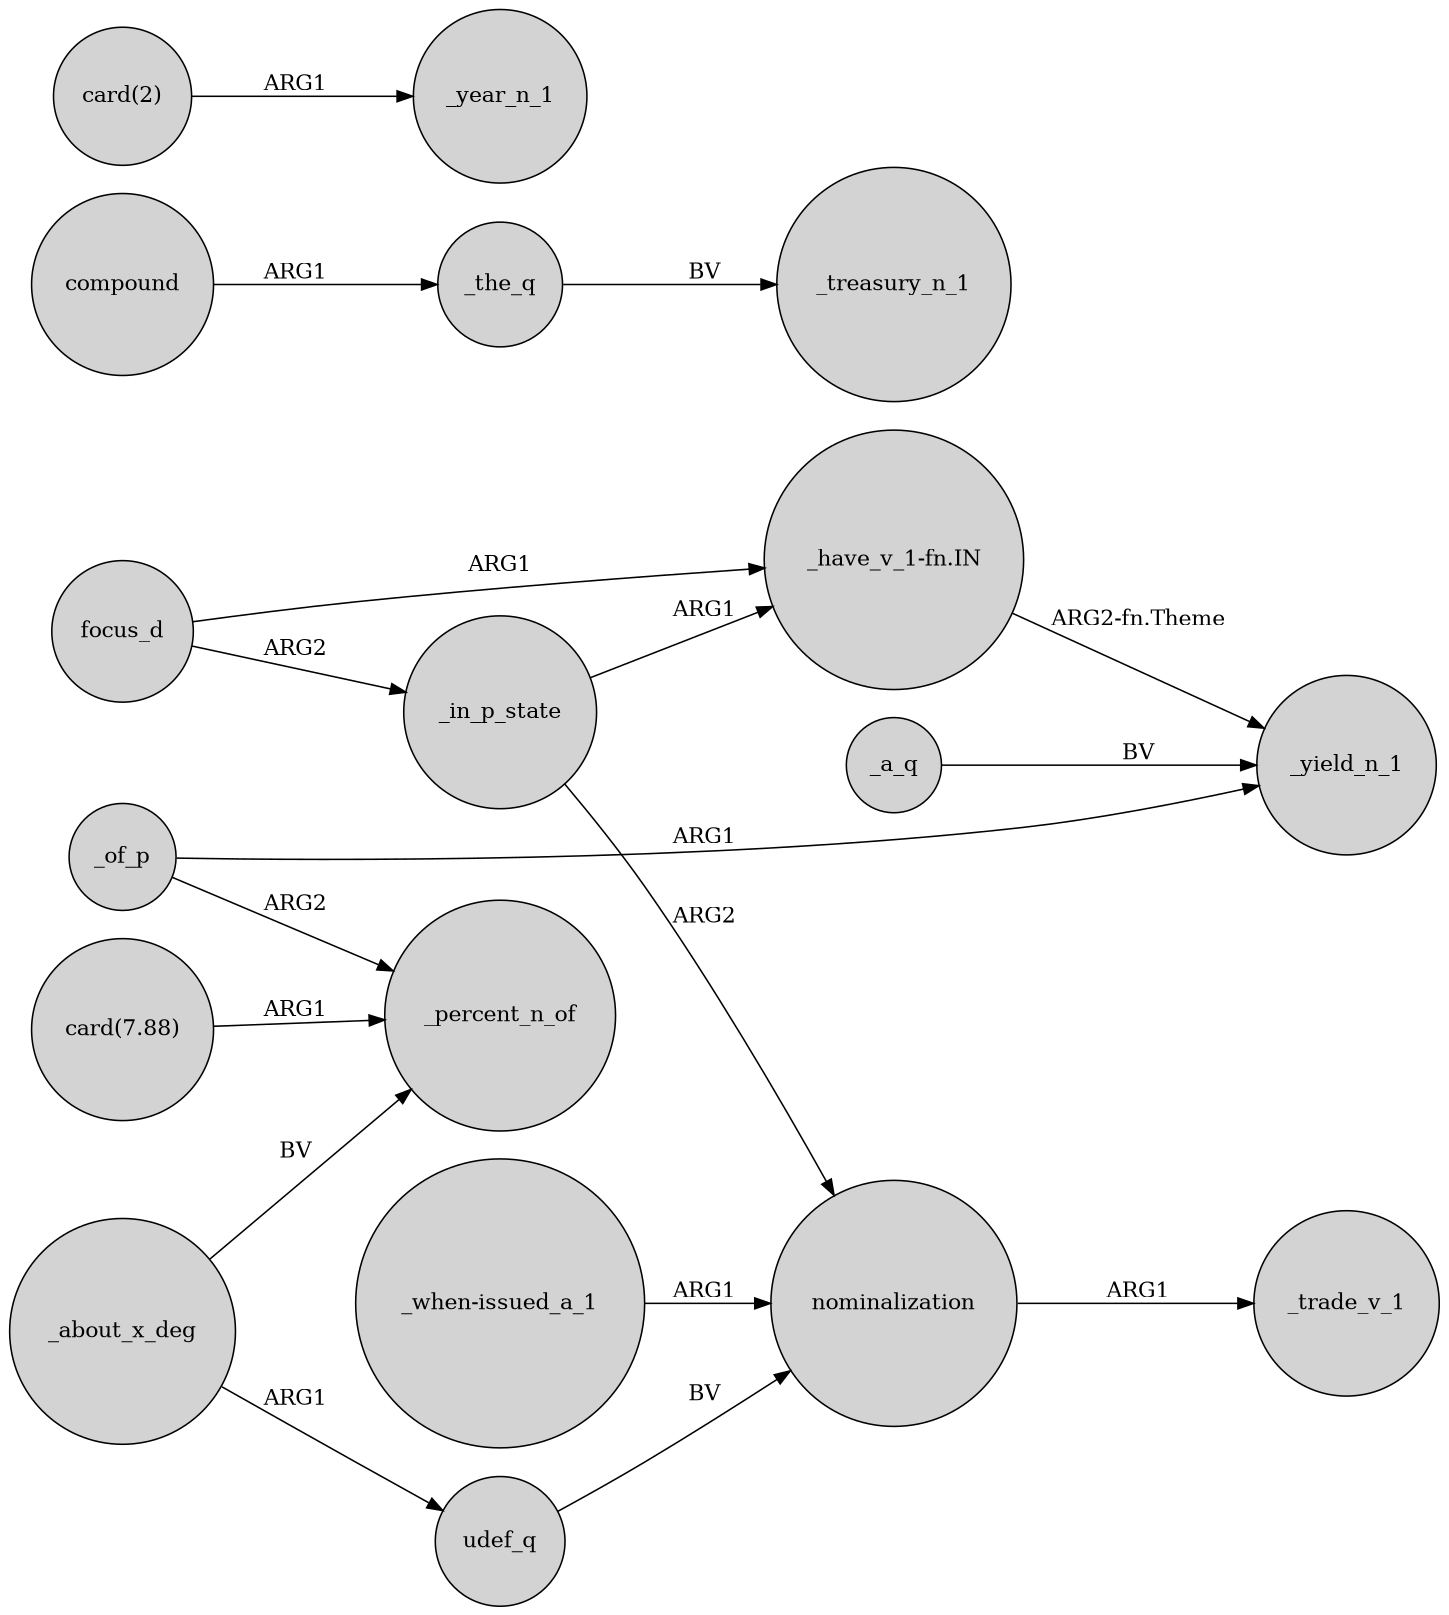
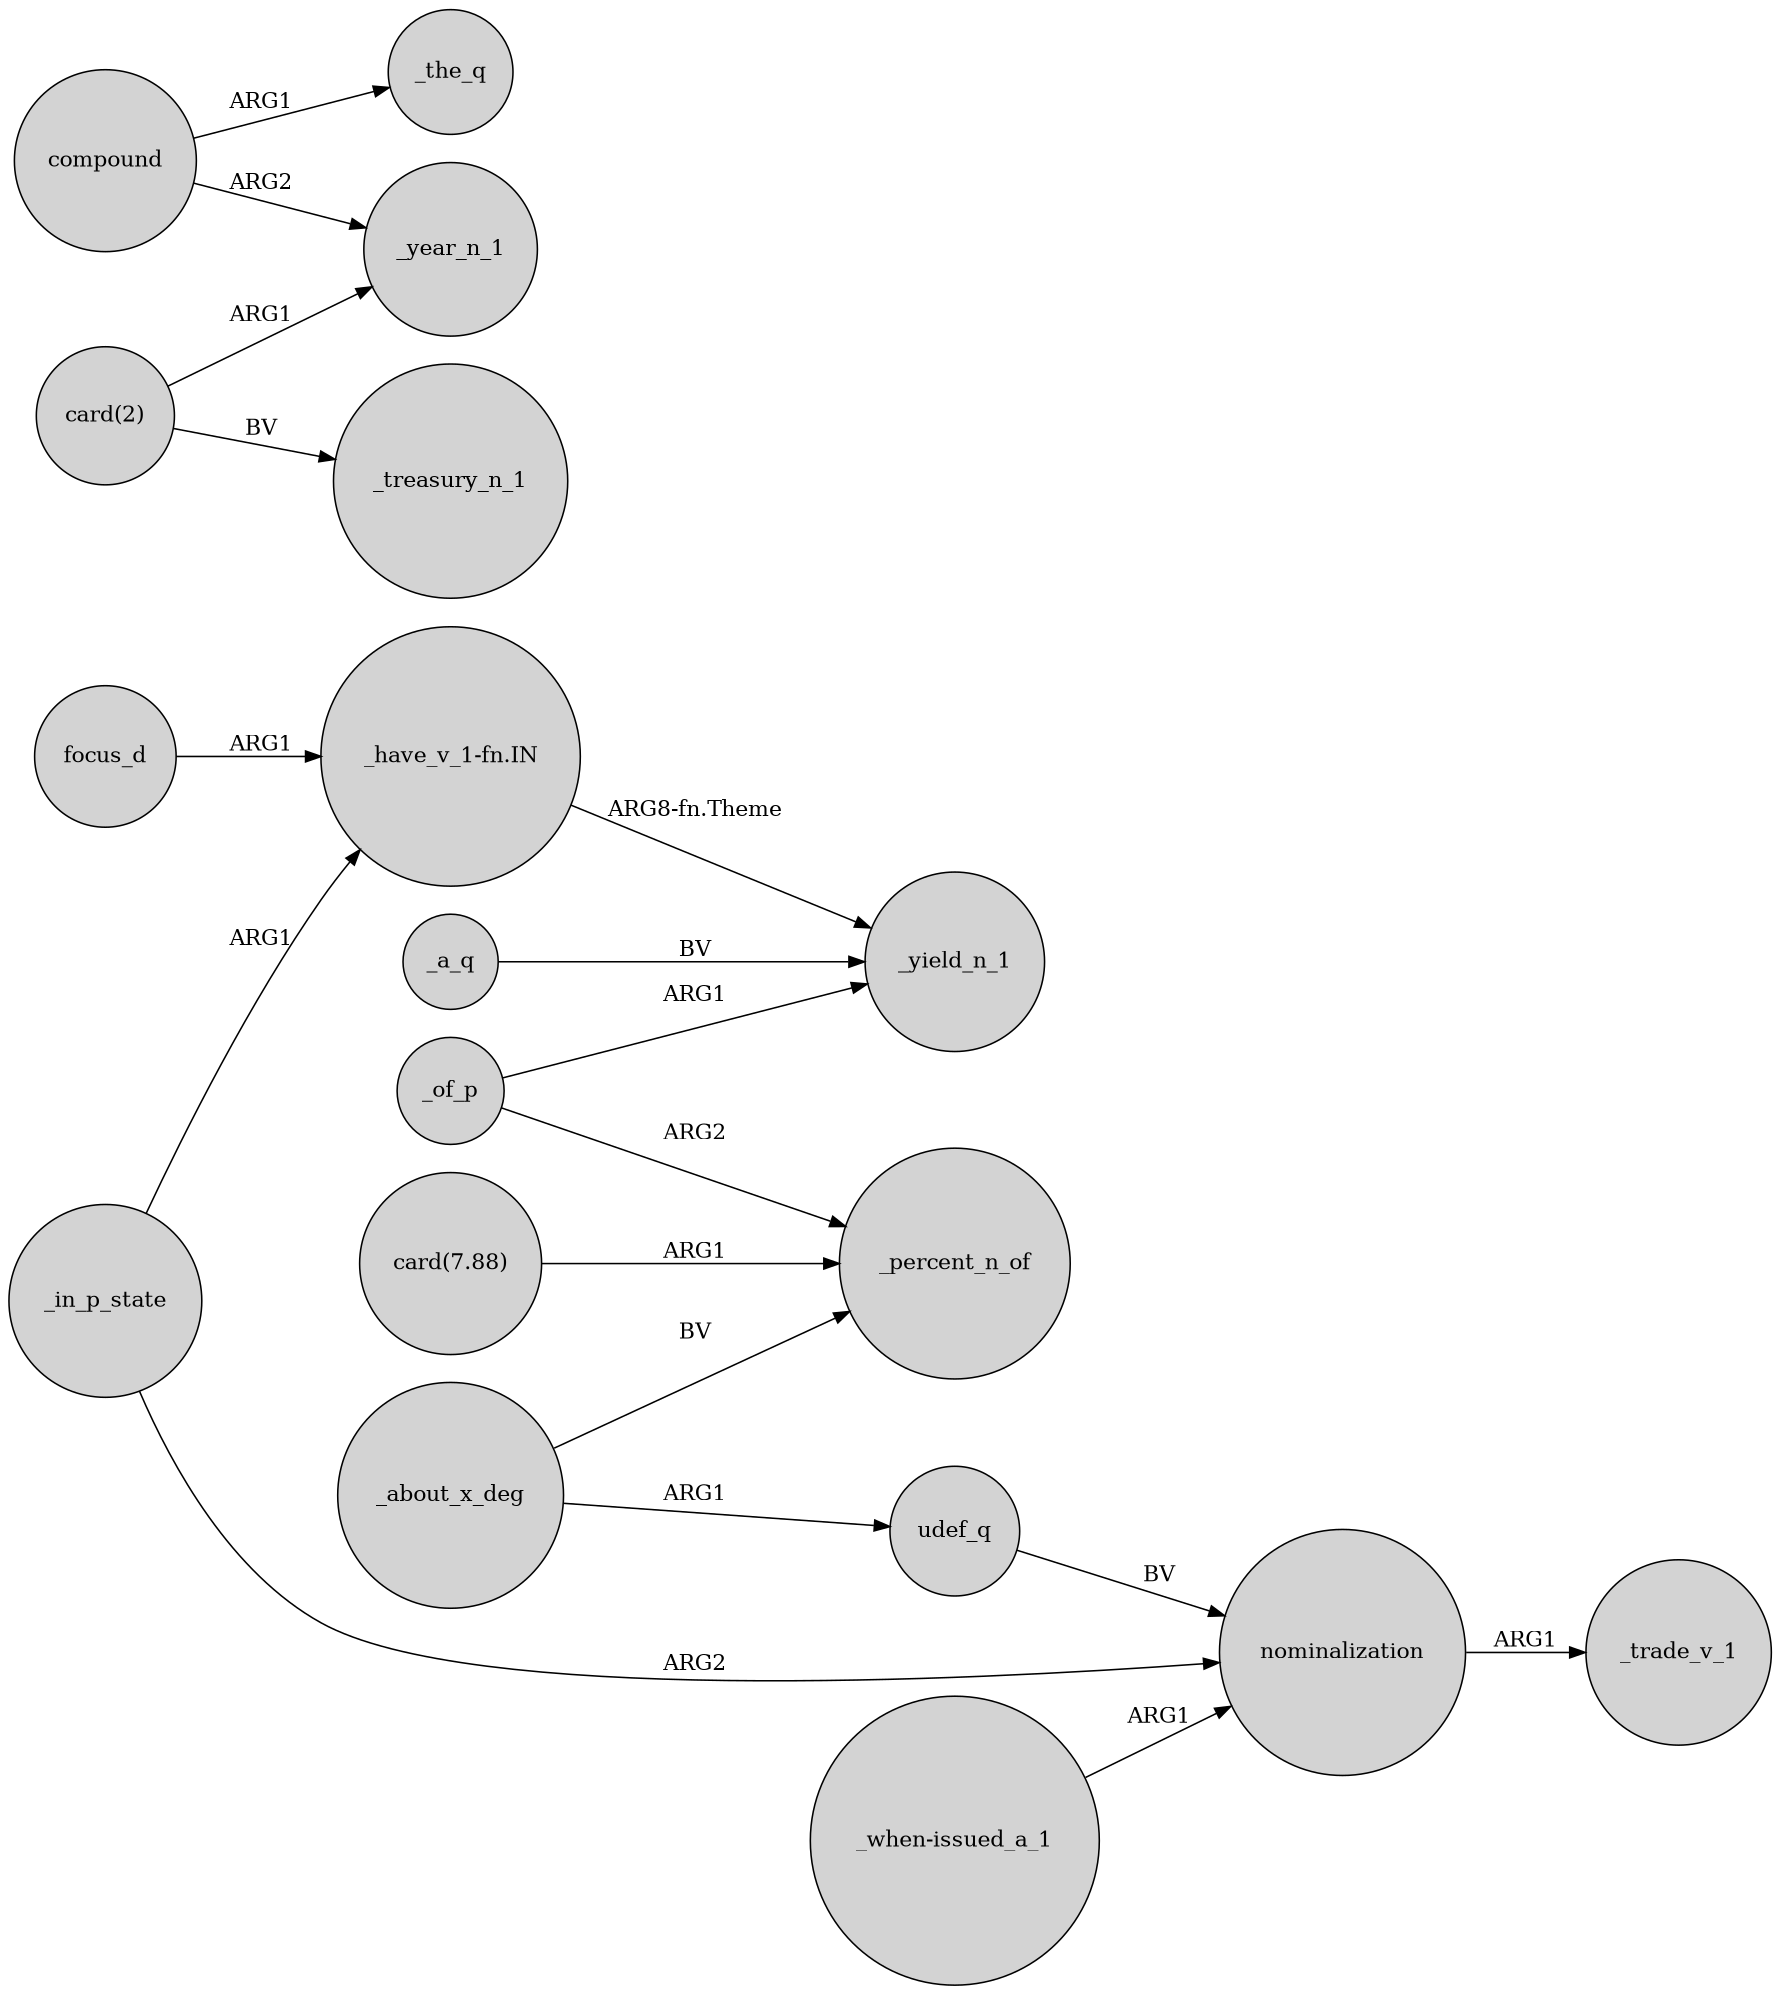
none -> (272, 203)
(662, 285) -> (247, 442)
(1138, 620) -> (695, 810)
(291, 667) -> none
